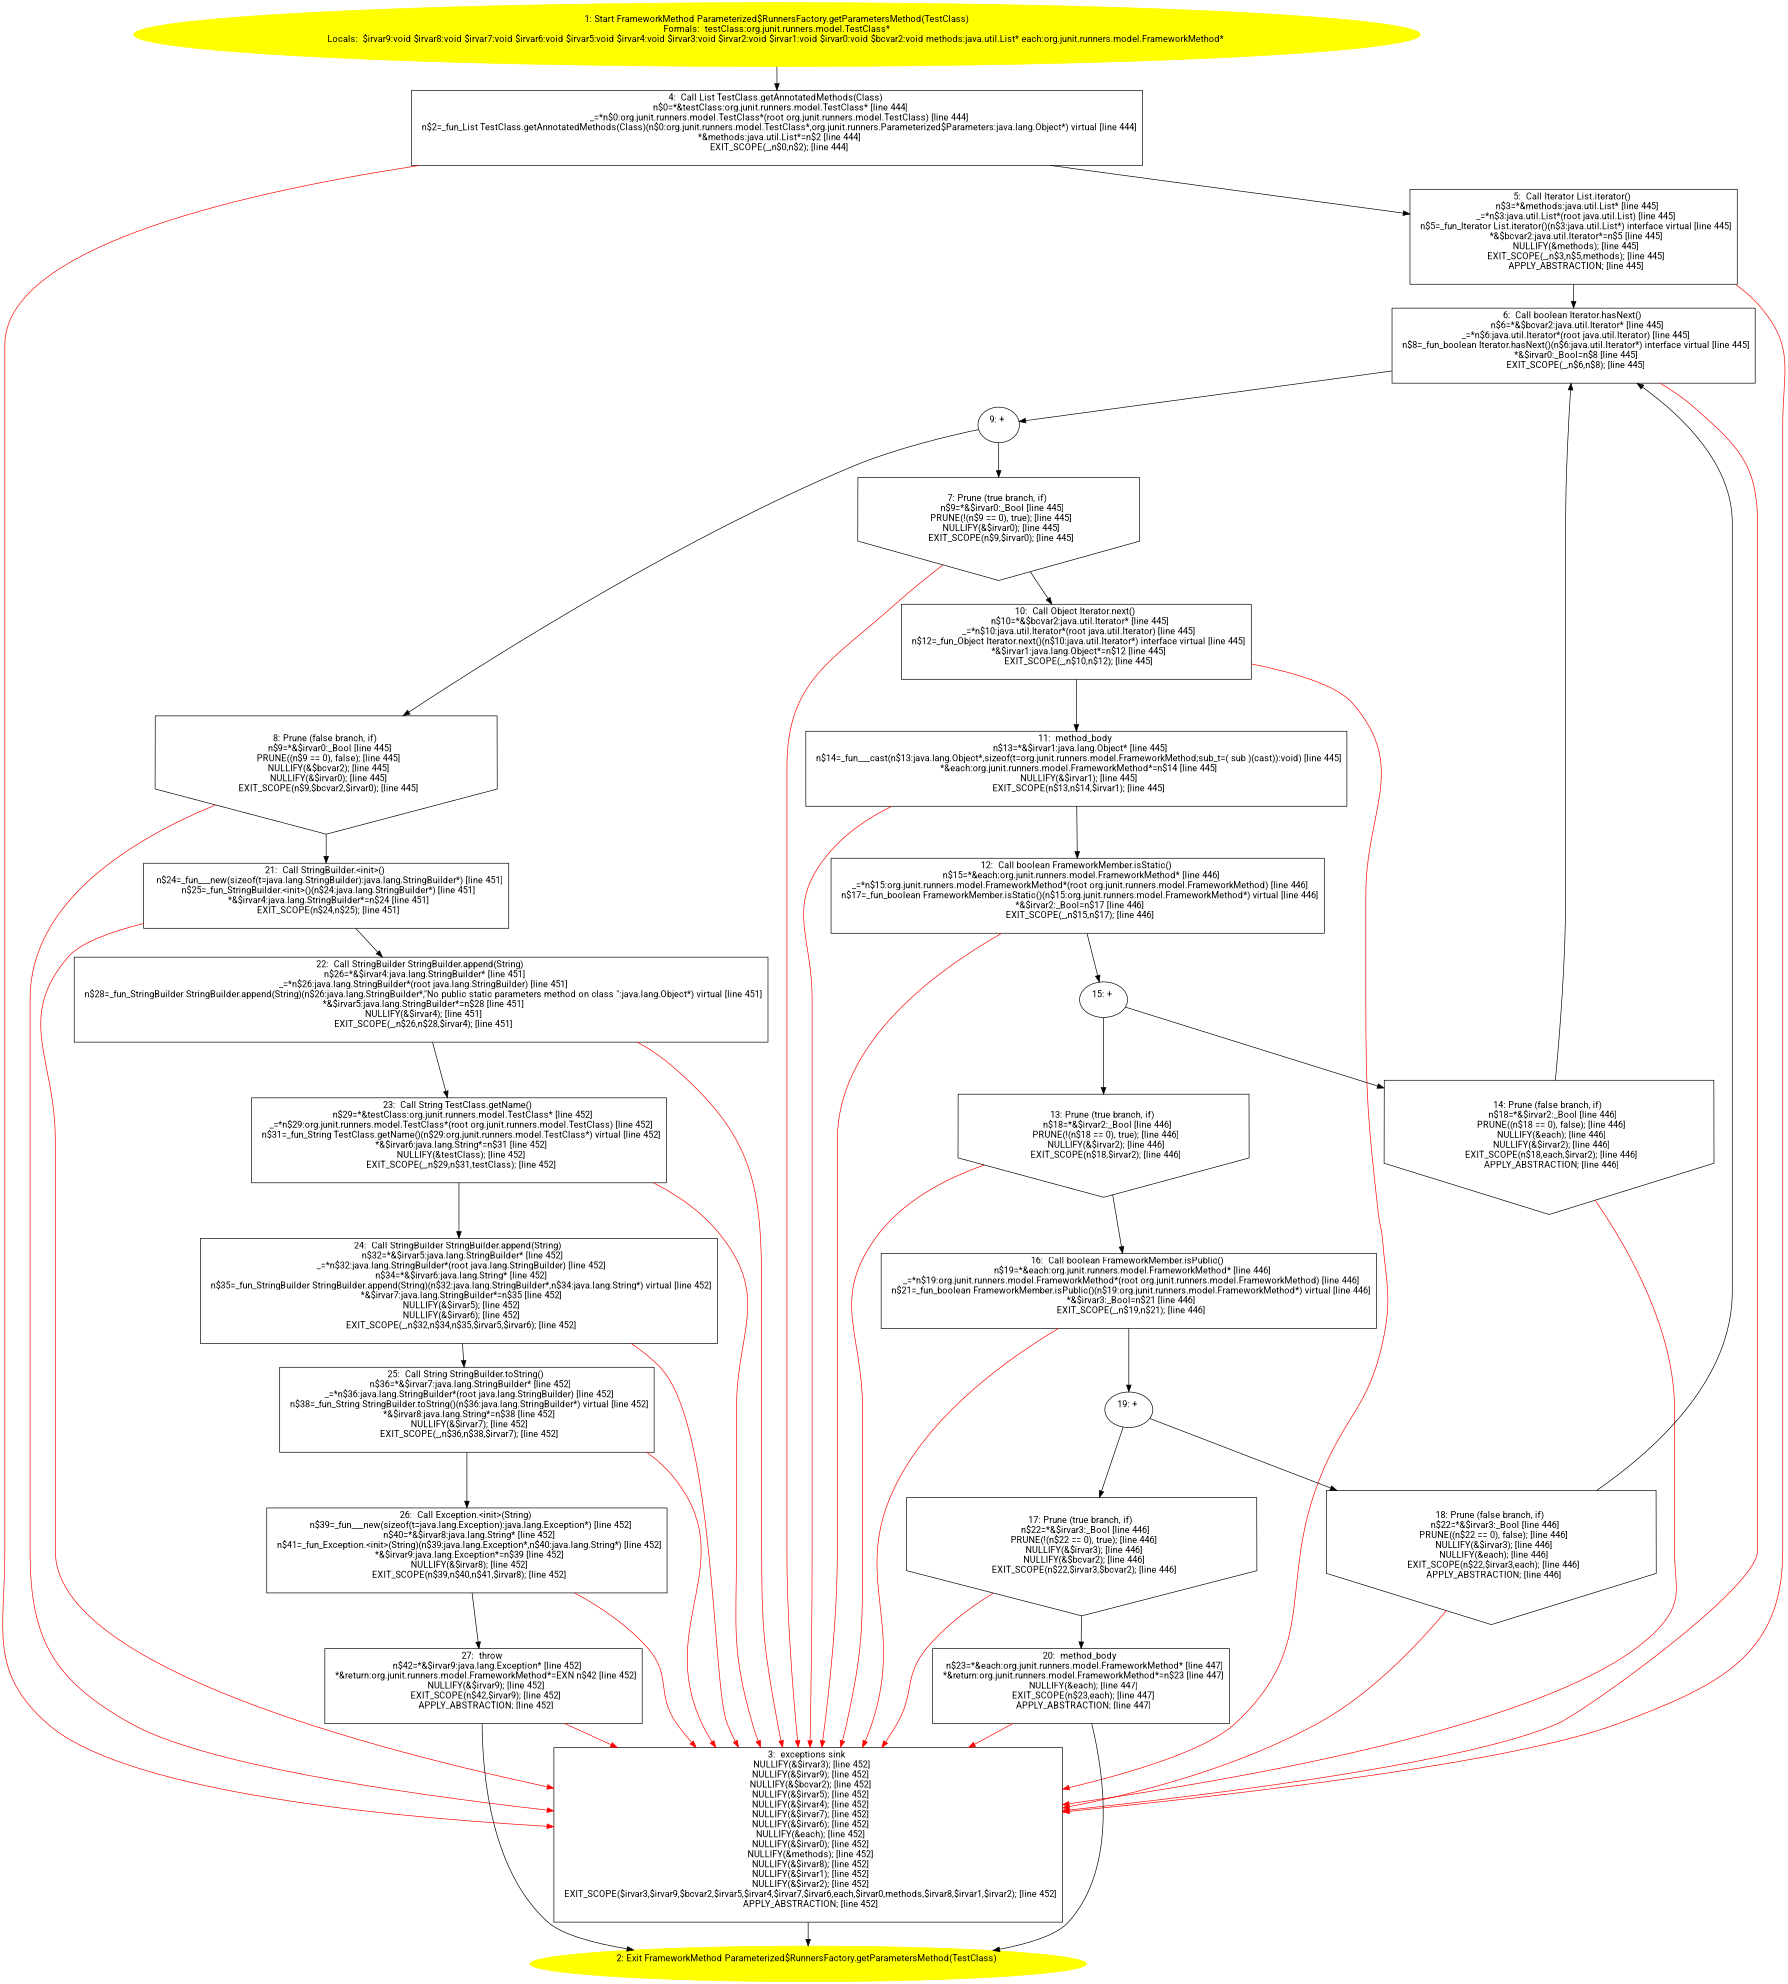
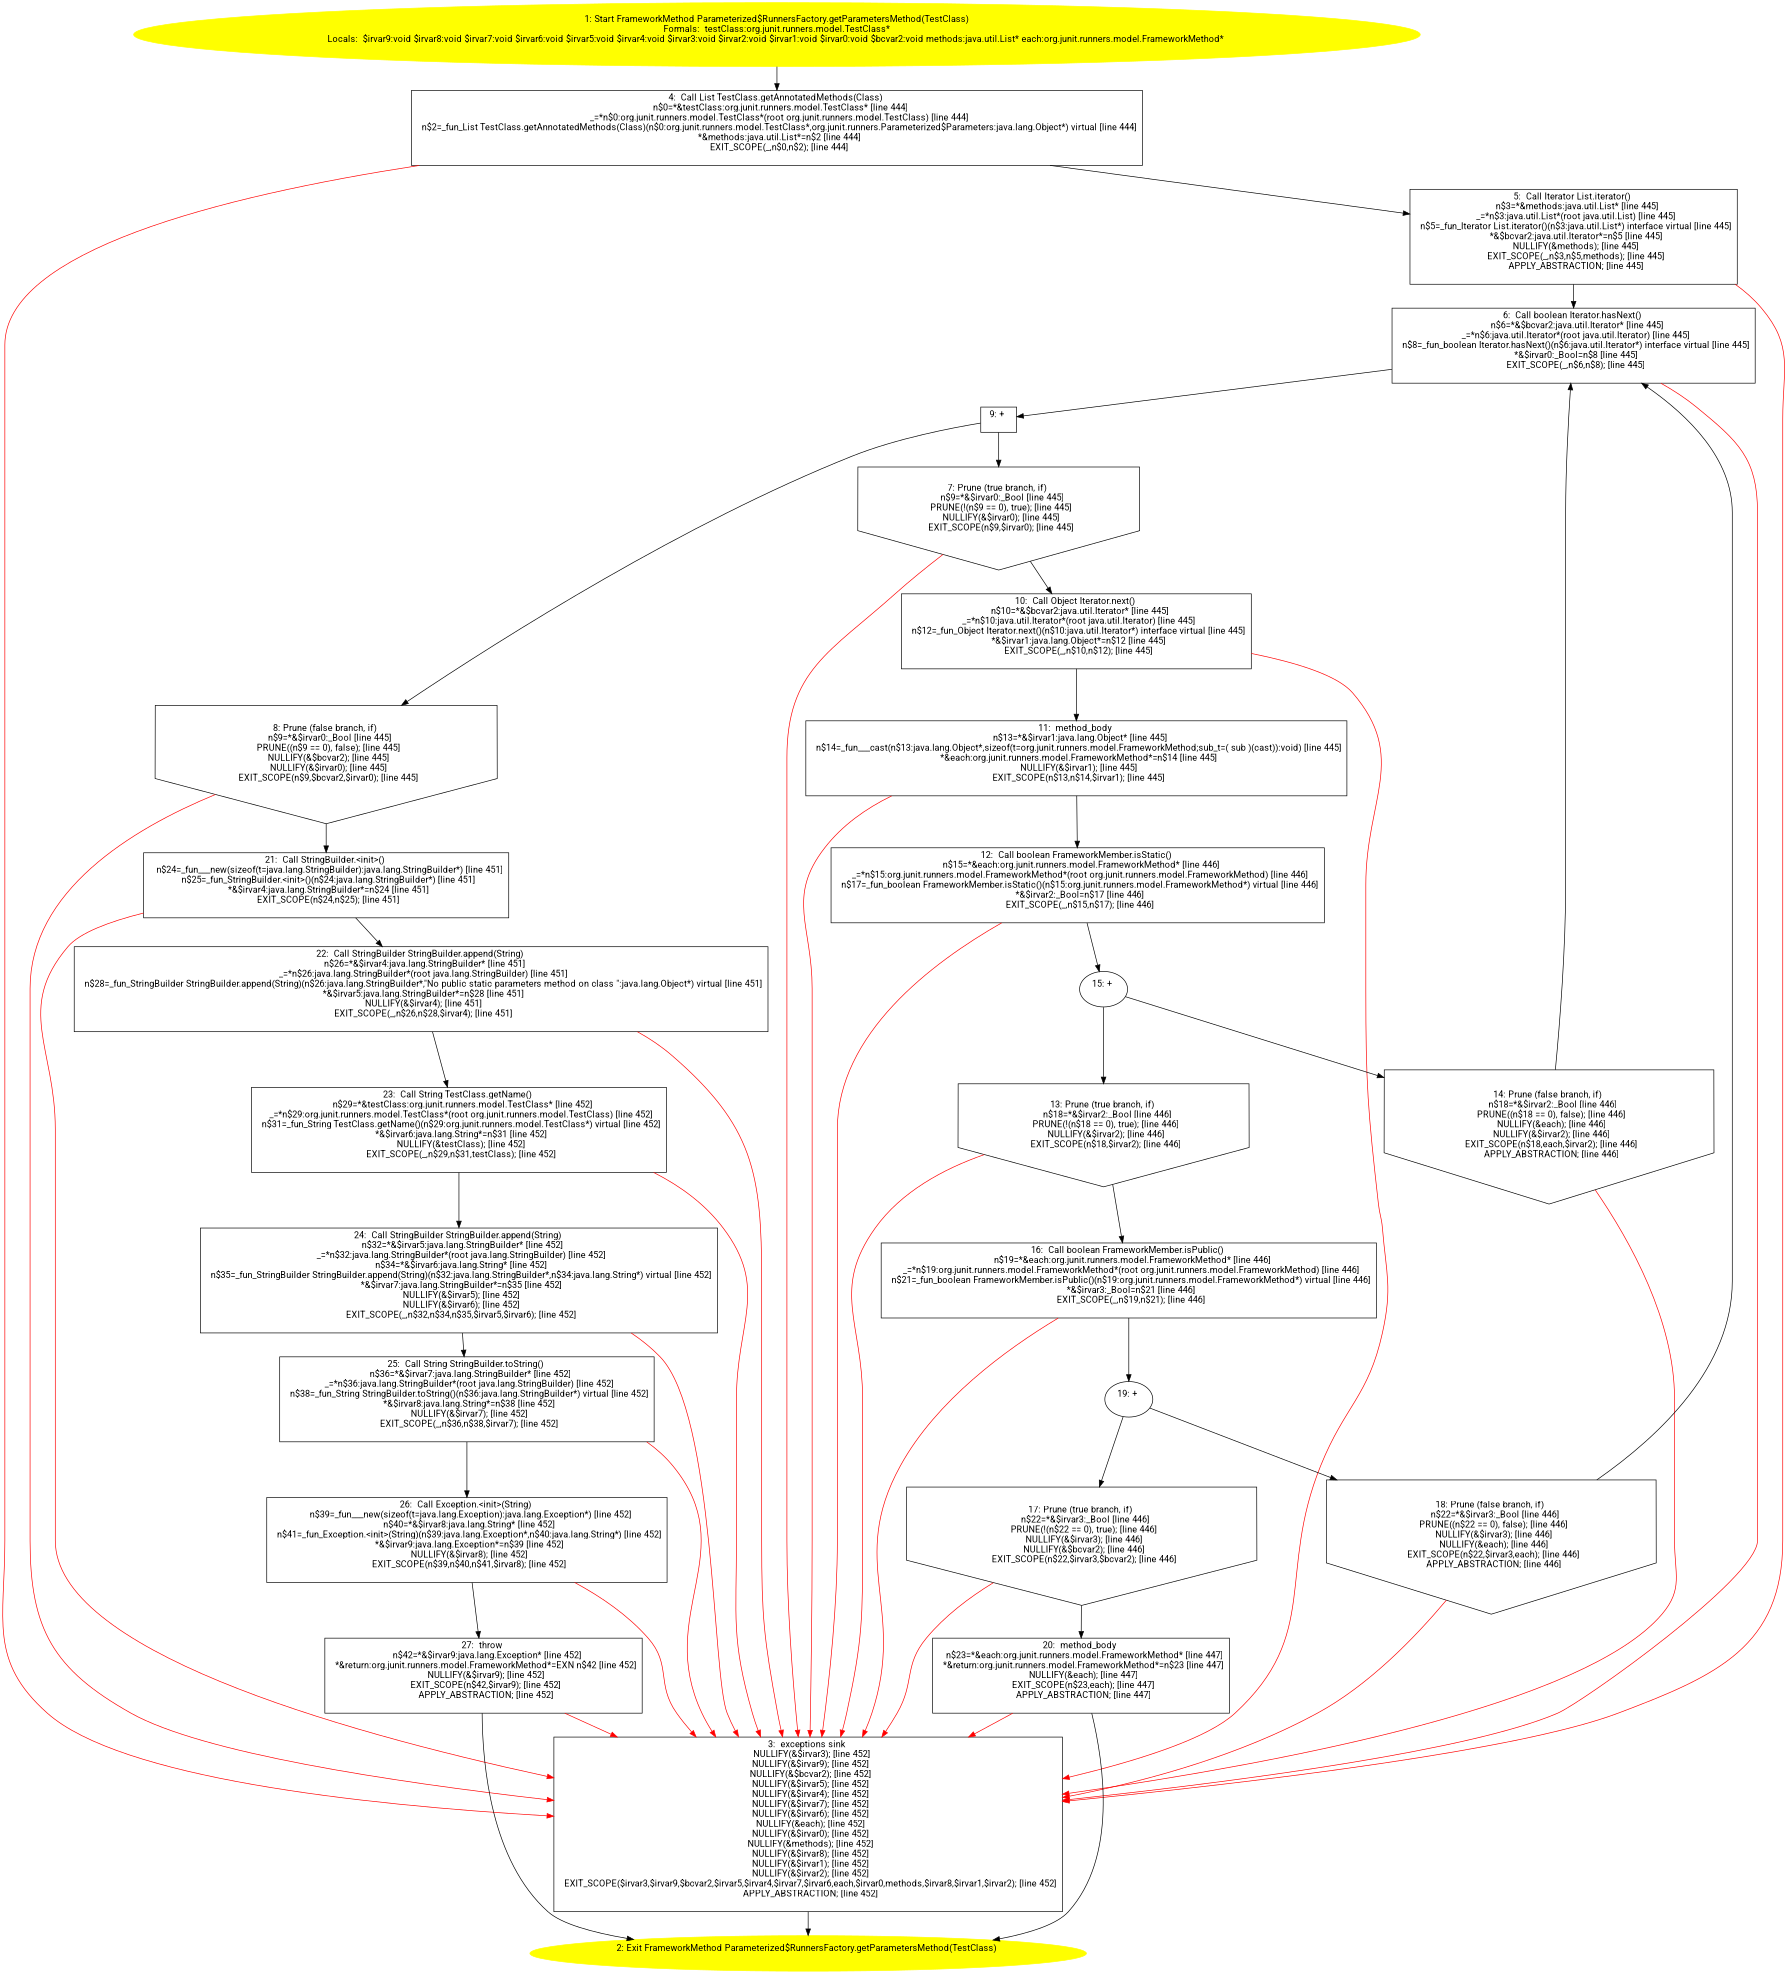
(999, 425) -> (999, 420)
